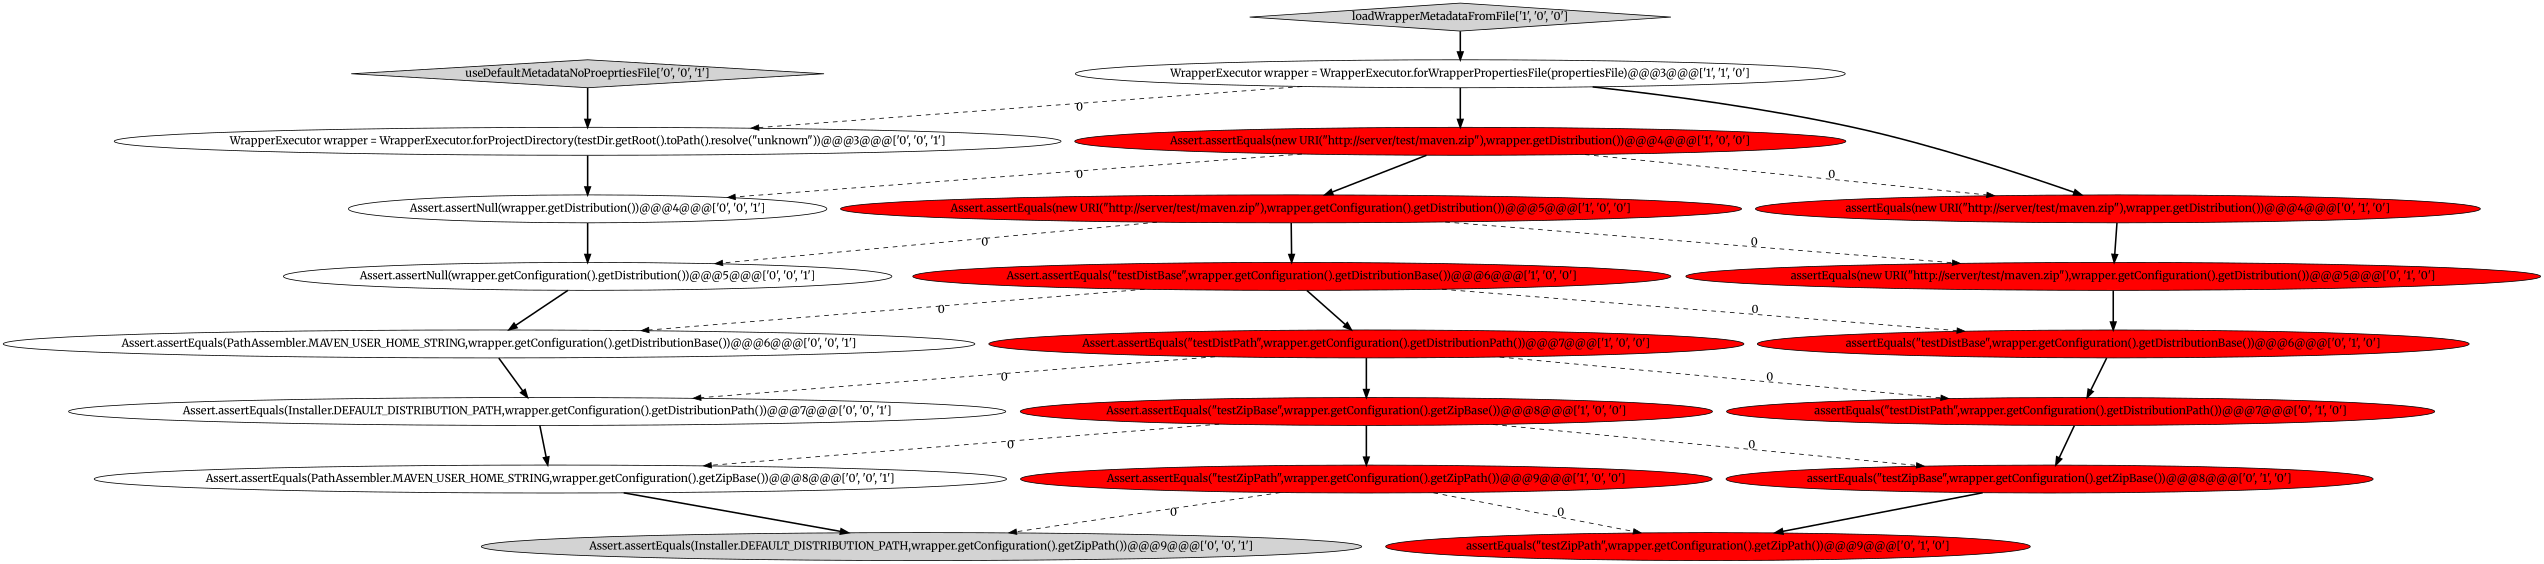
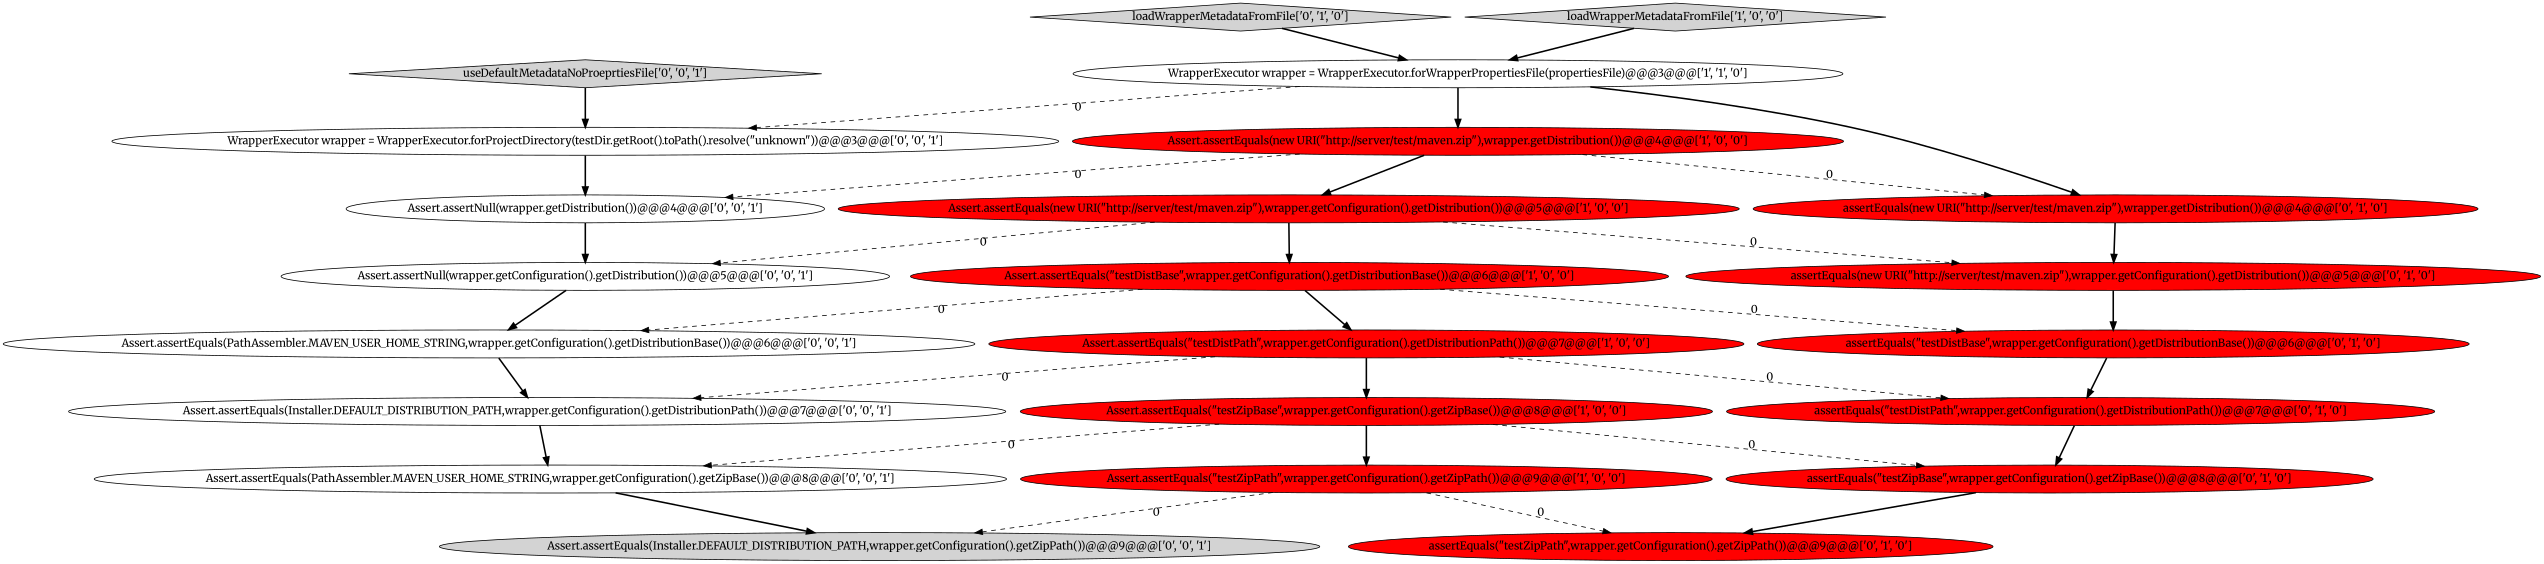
none -> (1241, 17)
